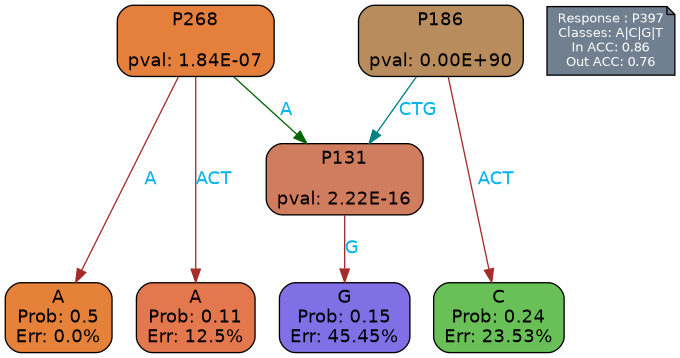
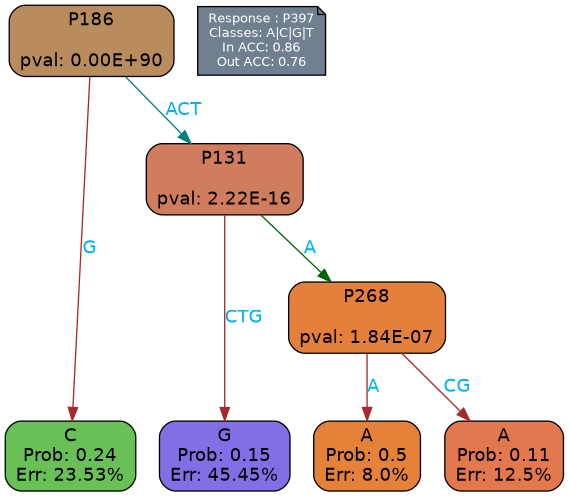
(265, 106) -> (291, 244)
(418, 110) -> (184, 110)
(214, 179) -> (457, 387)
(496, 179) -> (90, 248)
(352, 248) -> (244, 318)
(59, 318) -> (367, 456)
